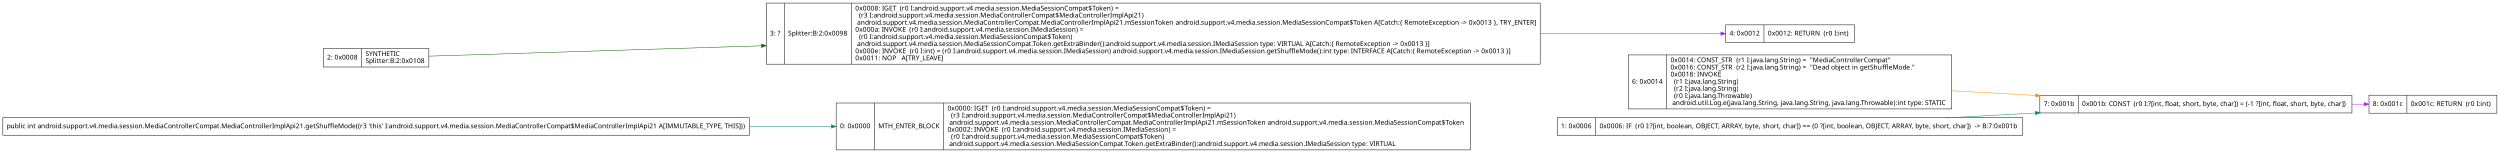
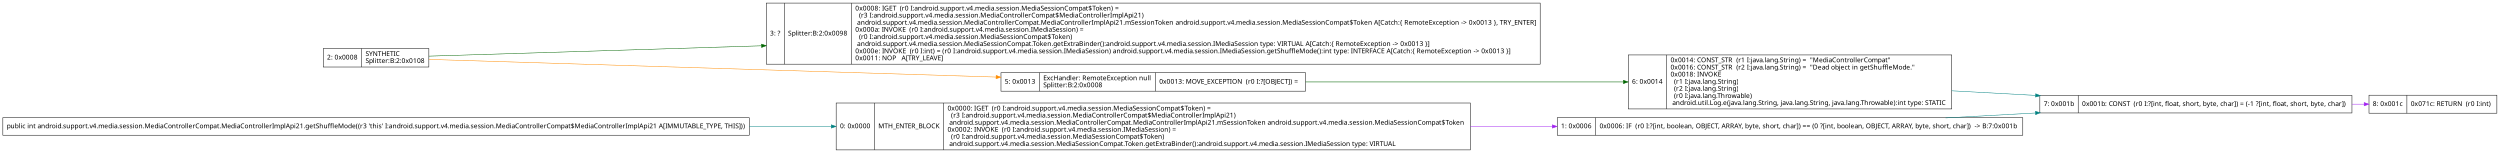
(1790, 34) -> none
none -> (1153, 82)
(1994, 93) -> (1994, 93)
(2452, 104) -> (2452, 104)
none -> (1511, 126)
